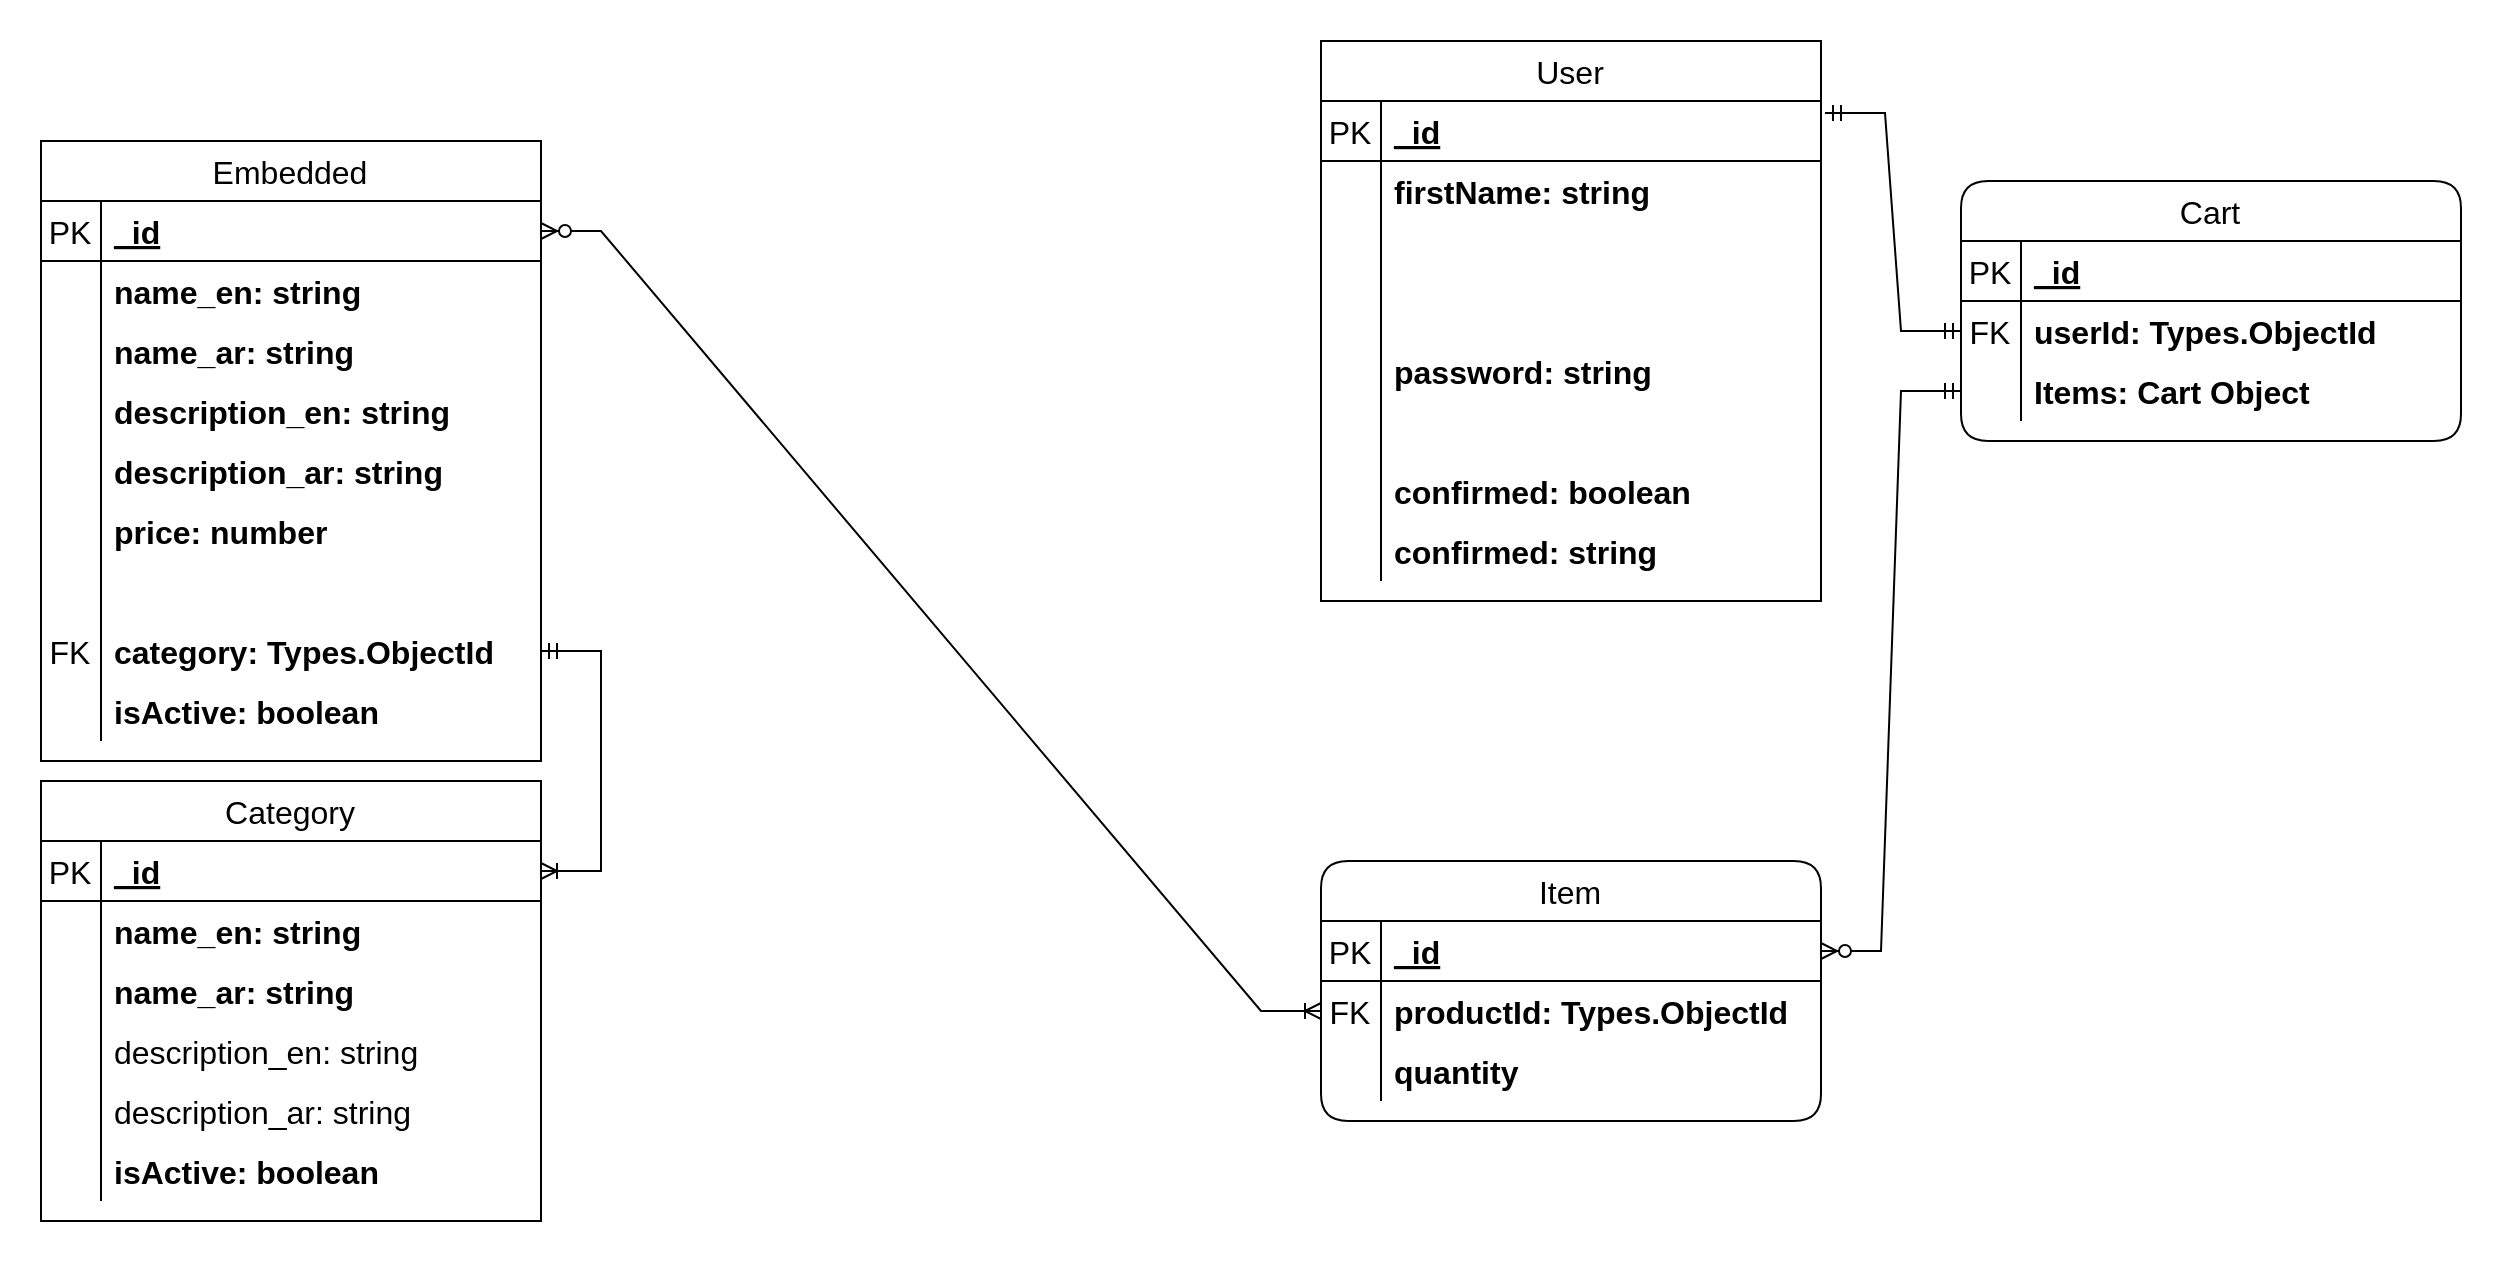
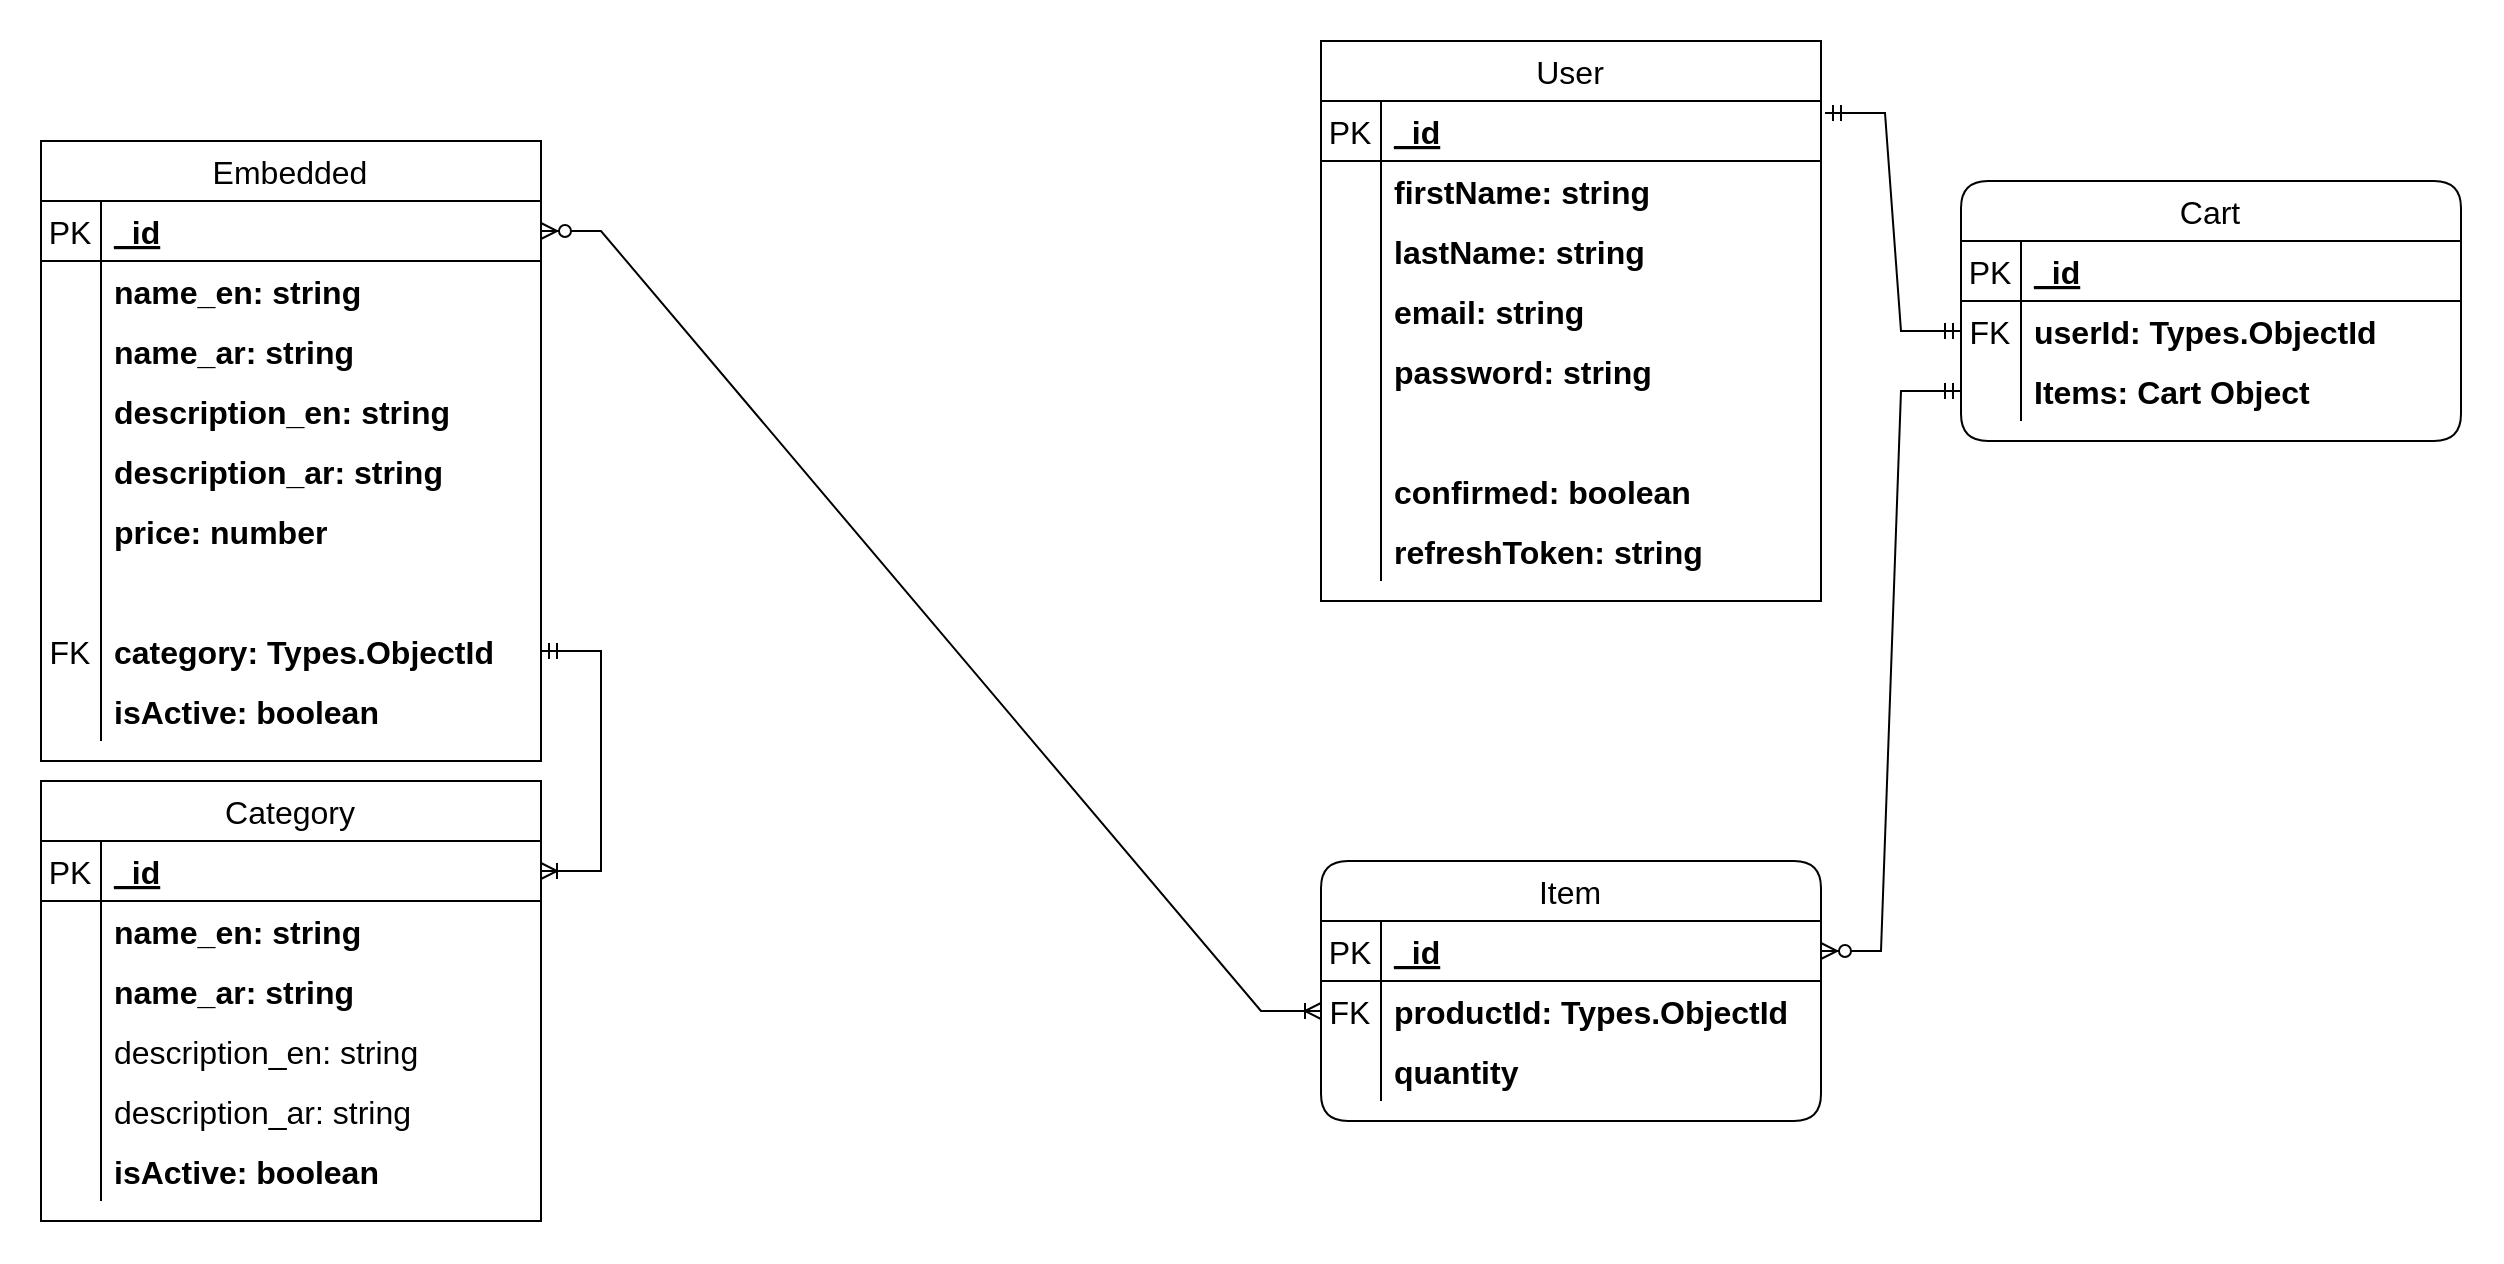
none -> (1601, 251)
none -> (1601, 311)
(1530, 553) -> (1561, 553)
